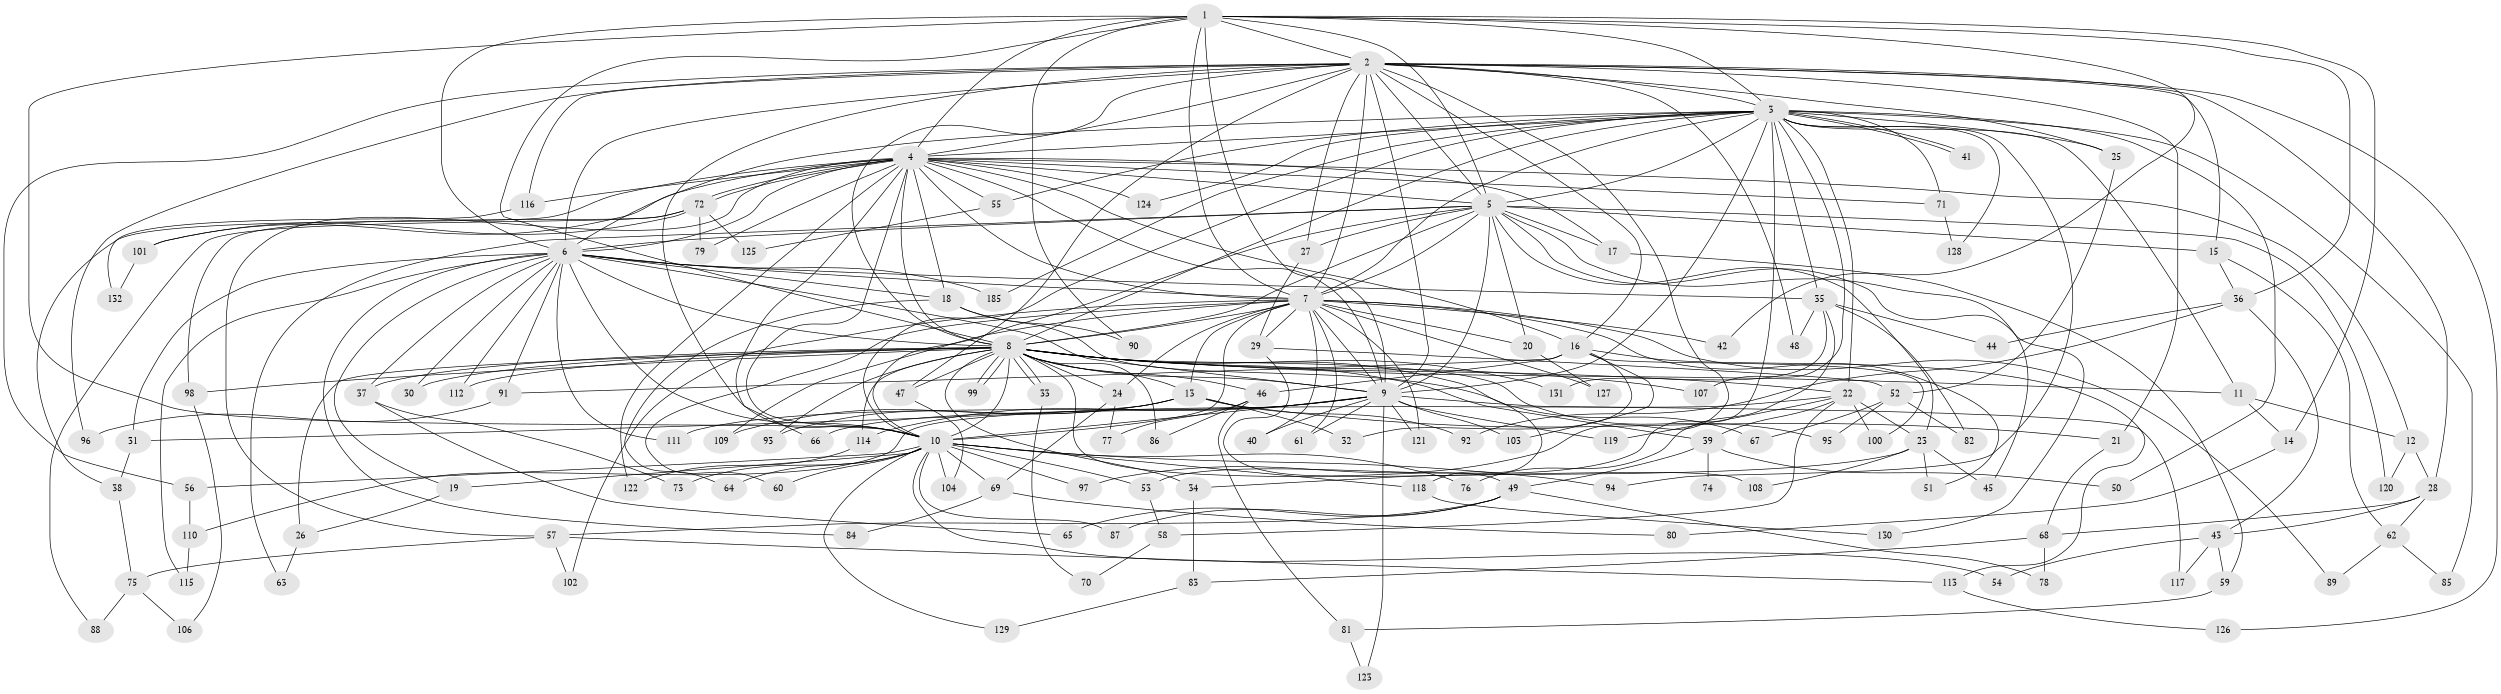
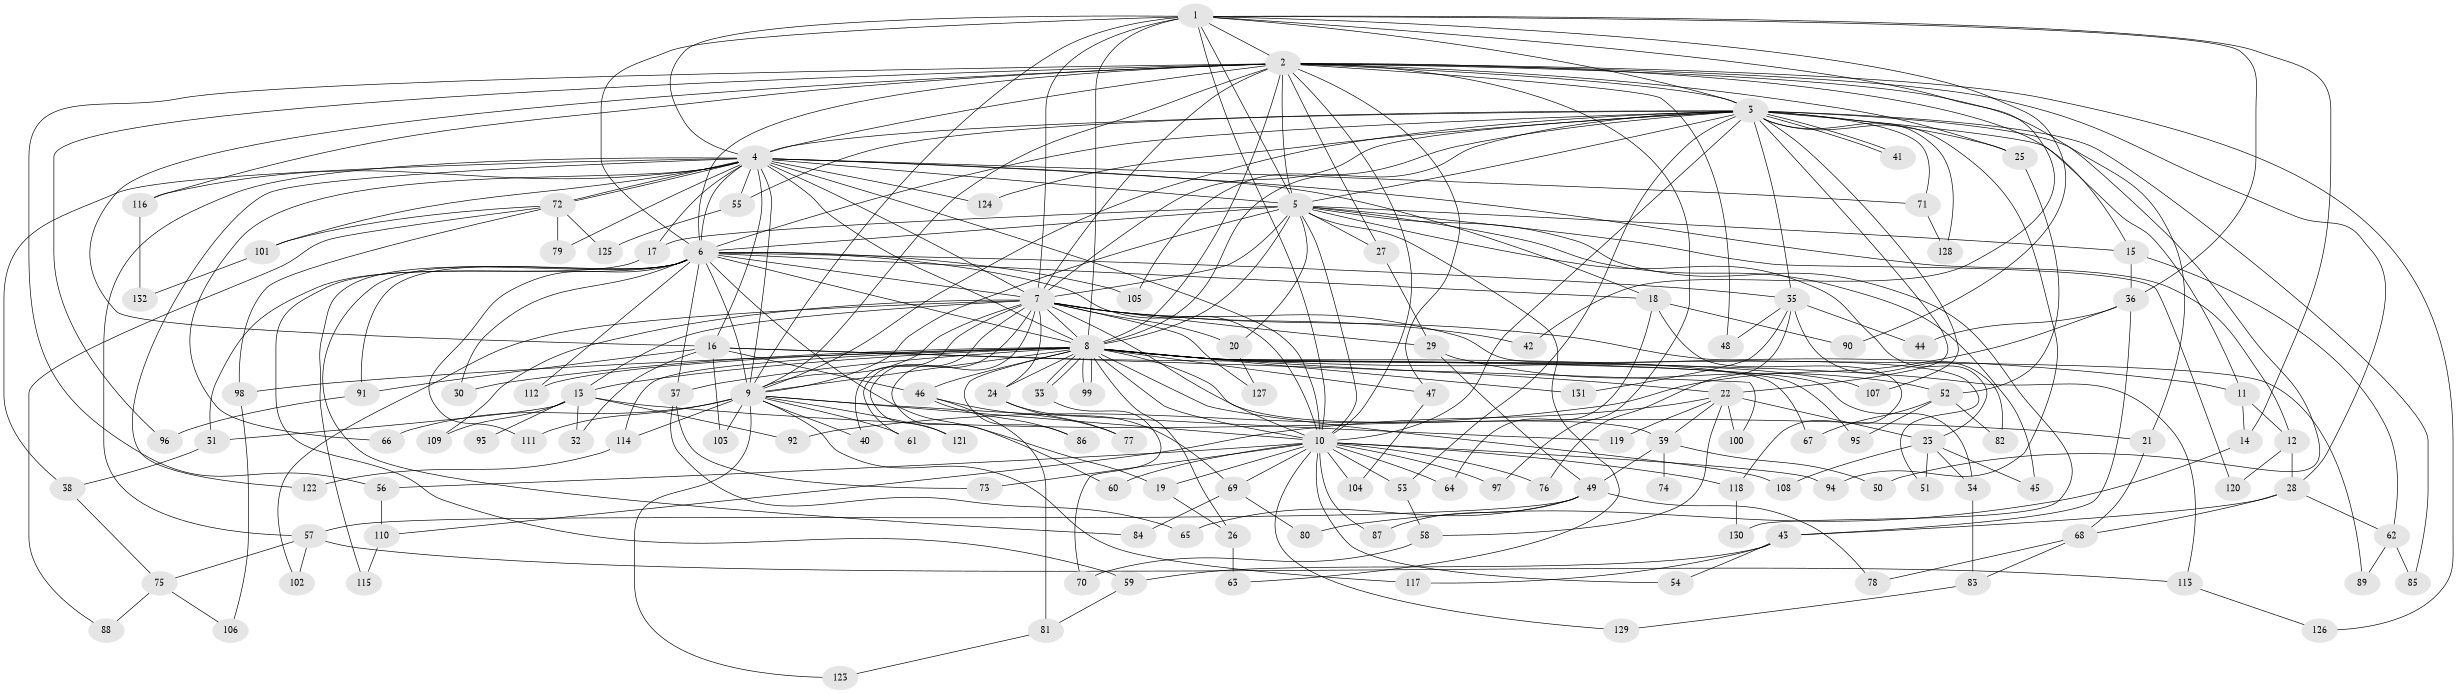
(994, 300) -> (1135, 300)
(874, 378) -> none
